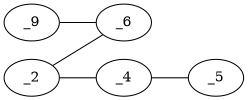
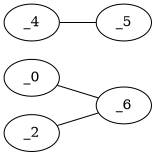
(32, 23) -> (32, 78)
(78, 78) -> none
